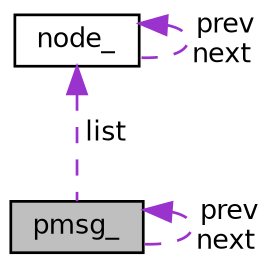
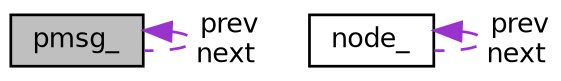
(77, 148) -> none
